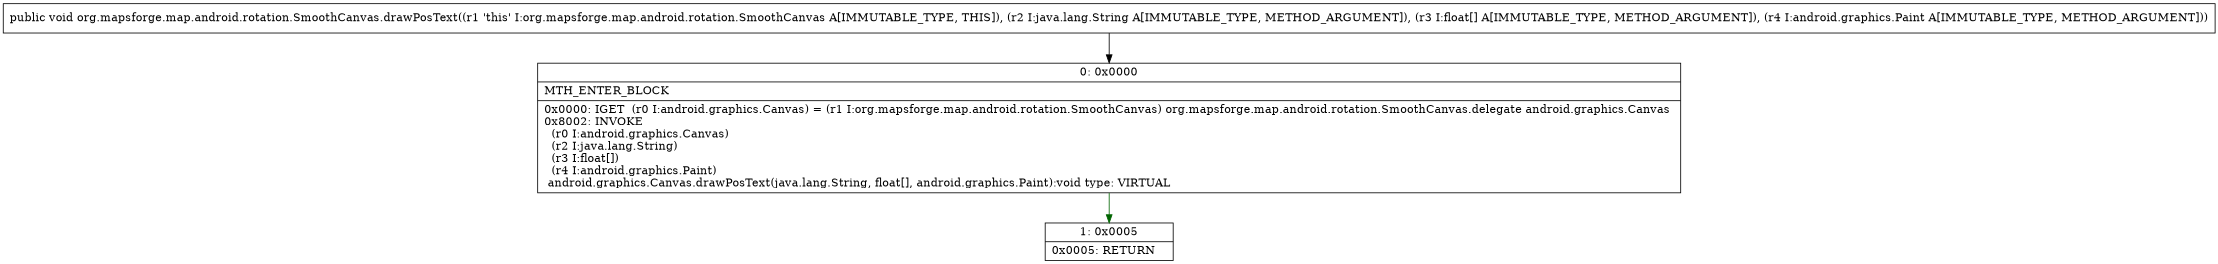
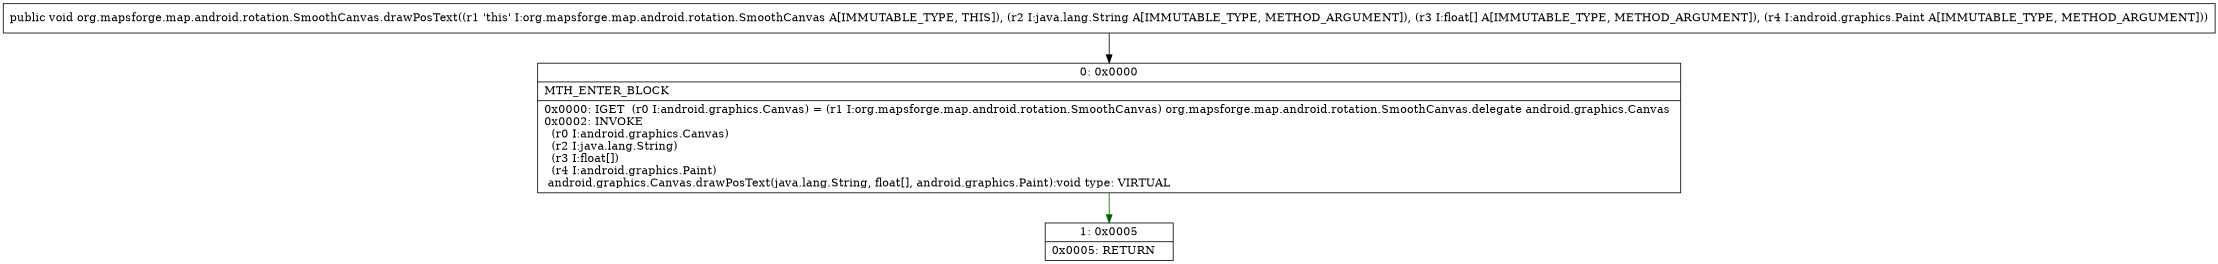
(598, 122) -> (598, 122)
